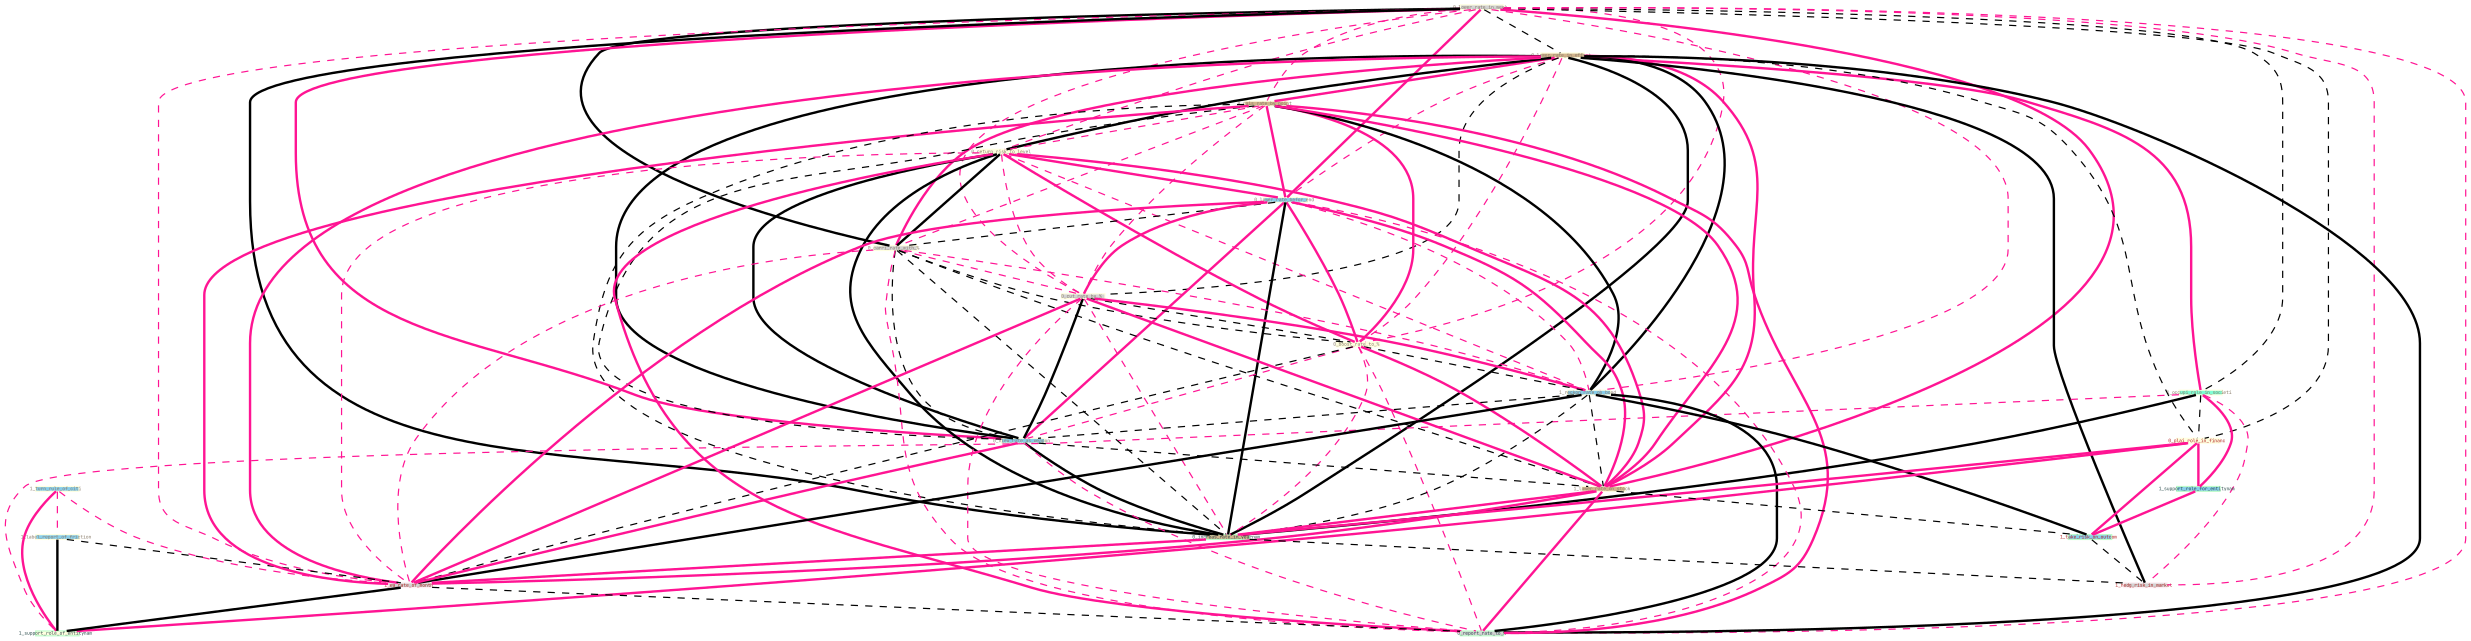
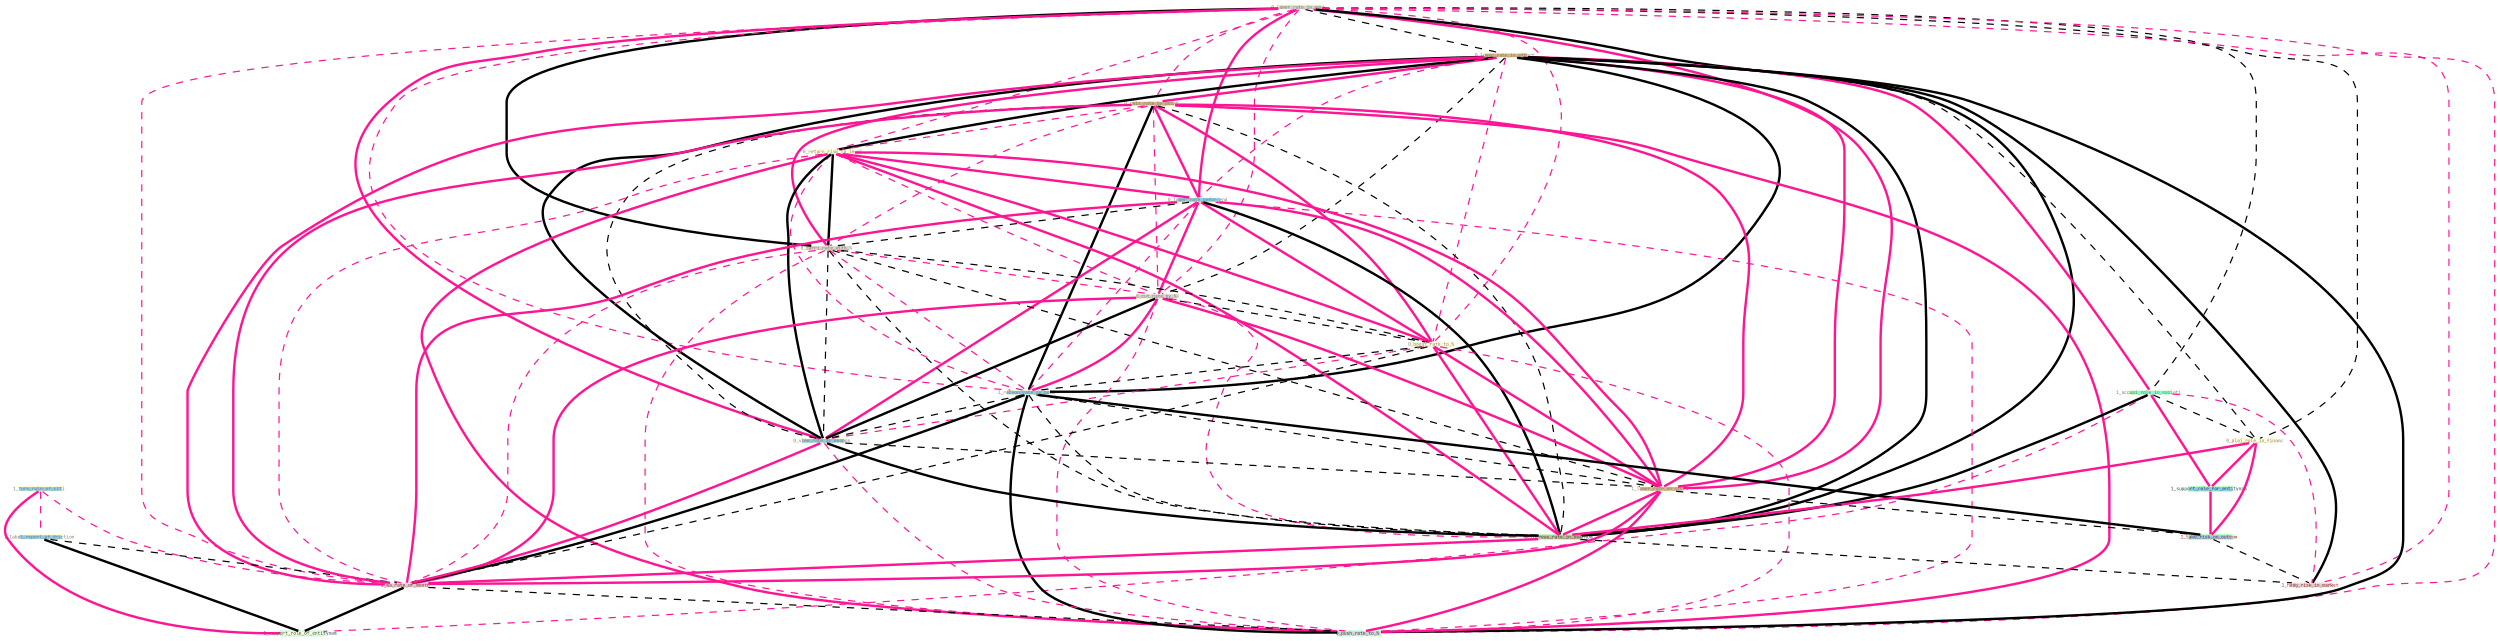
(881, 359) -> (1269, 339)
(2198, 441) -> (2256, 441)
(1325, 456) -> (1487, 427)
(870, 575) -> none
(1482, 633) -> (1359, 633)
